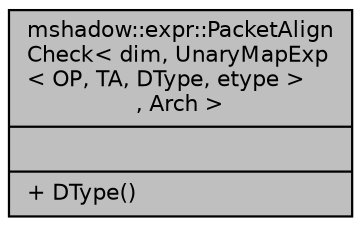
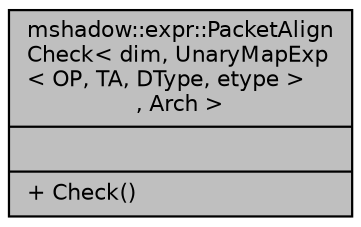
(82, 193) -> (82, 193)
